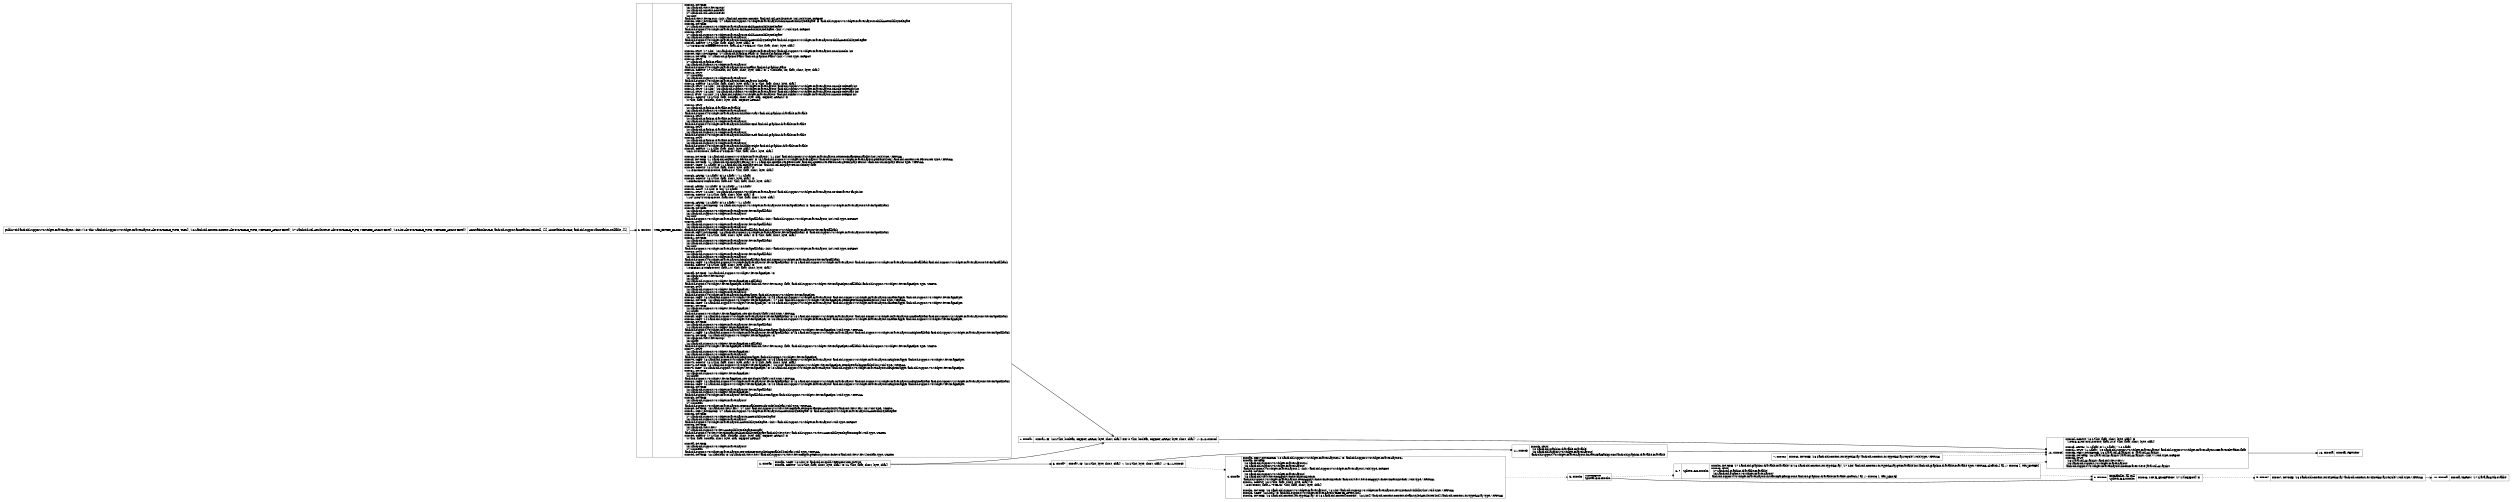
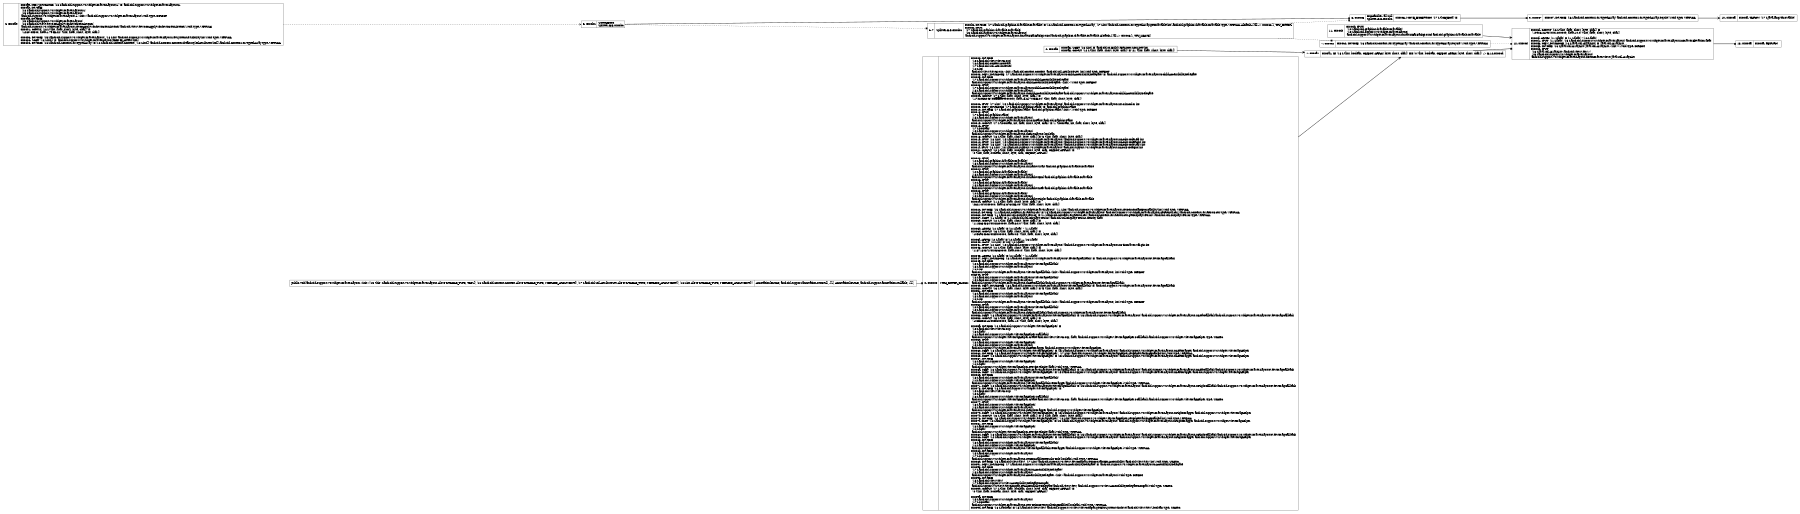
(1856, 452) -> (1496, 37)
(2029, 463) -> (1304, 39)
(1119, 464) -> none
(2228, 478) -> (1493, 18)
